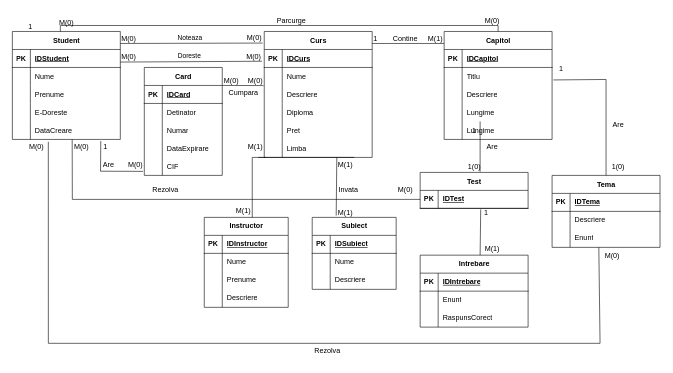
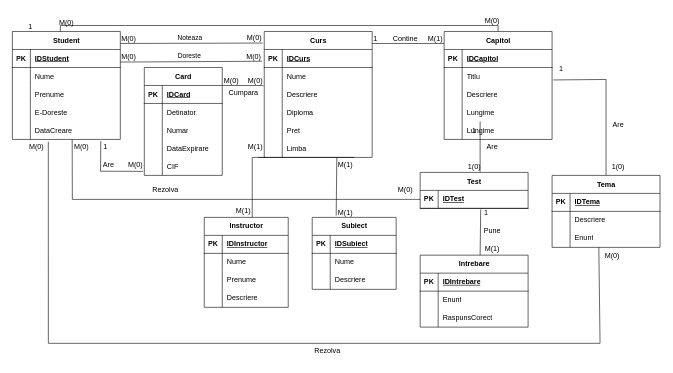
(291, 21) -> none
(348, 191) -> none
none -> (492, 231)
